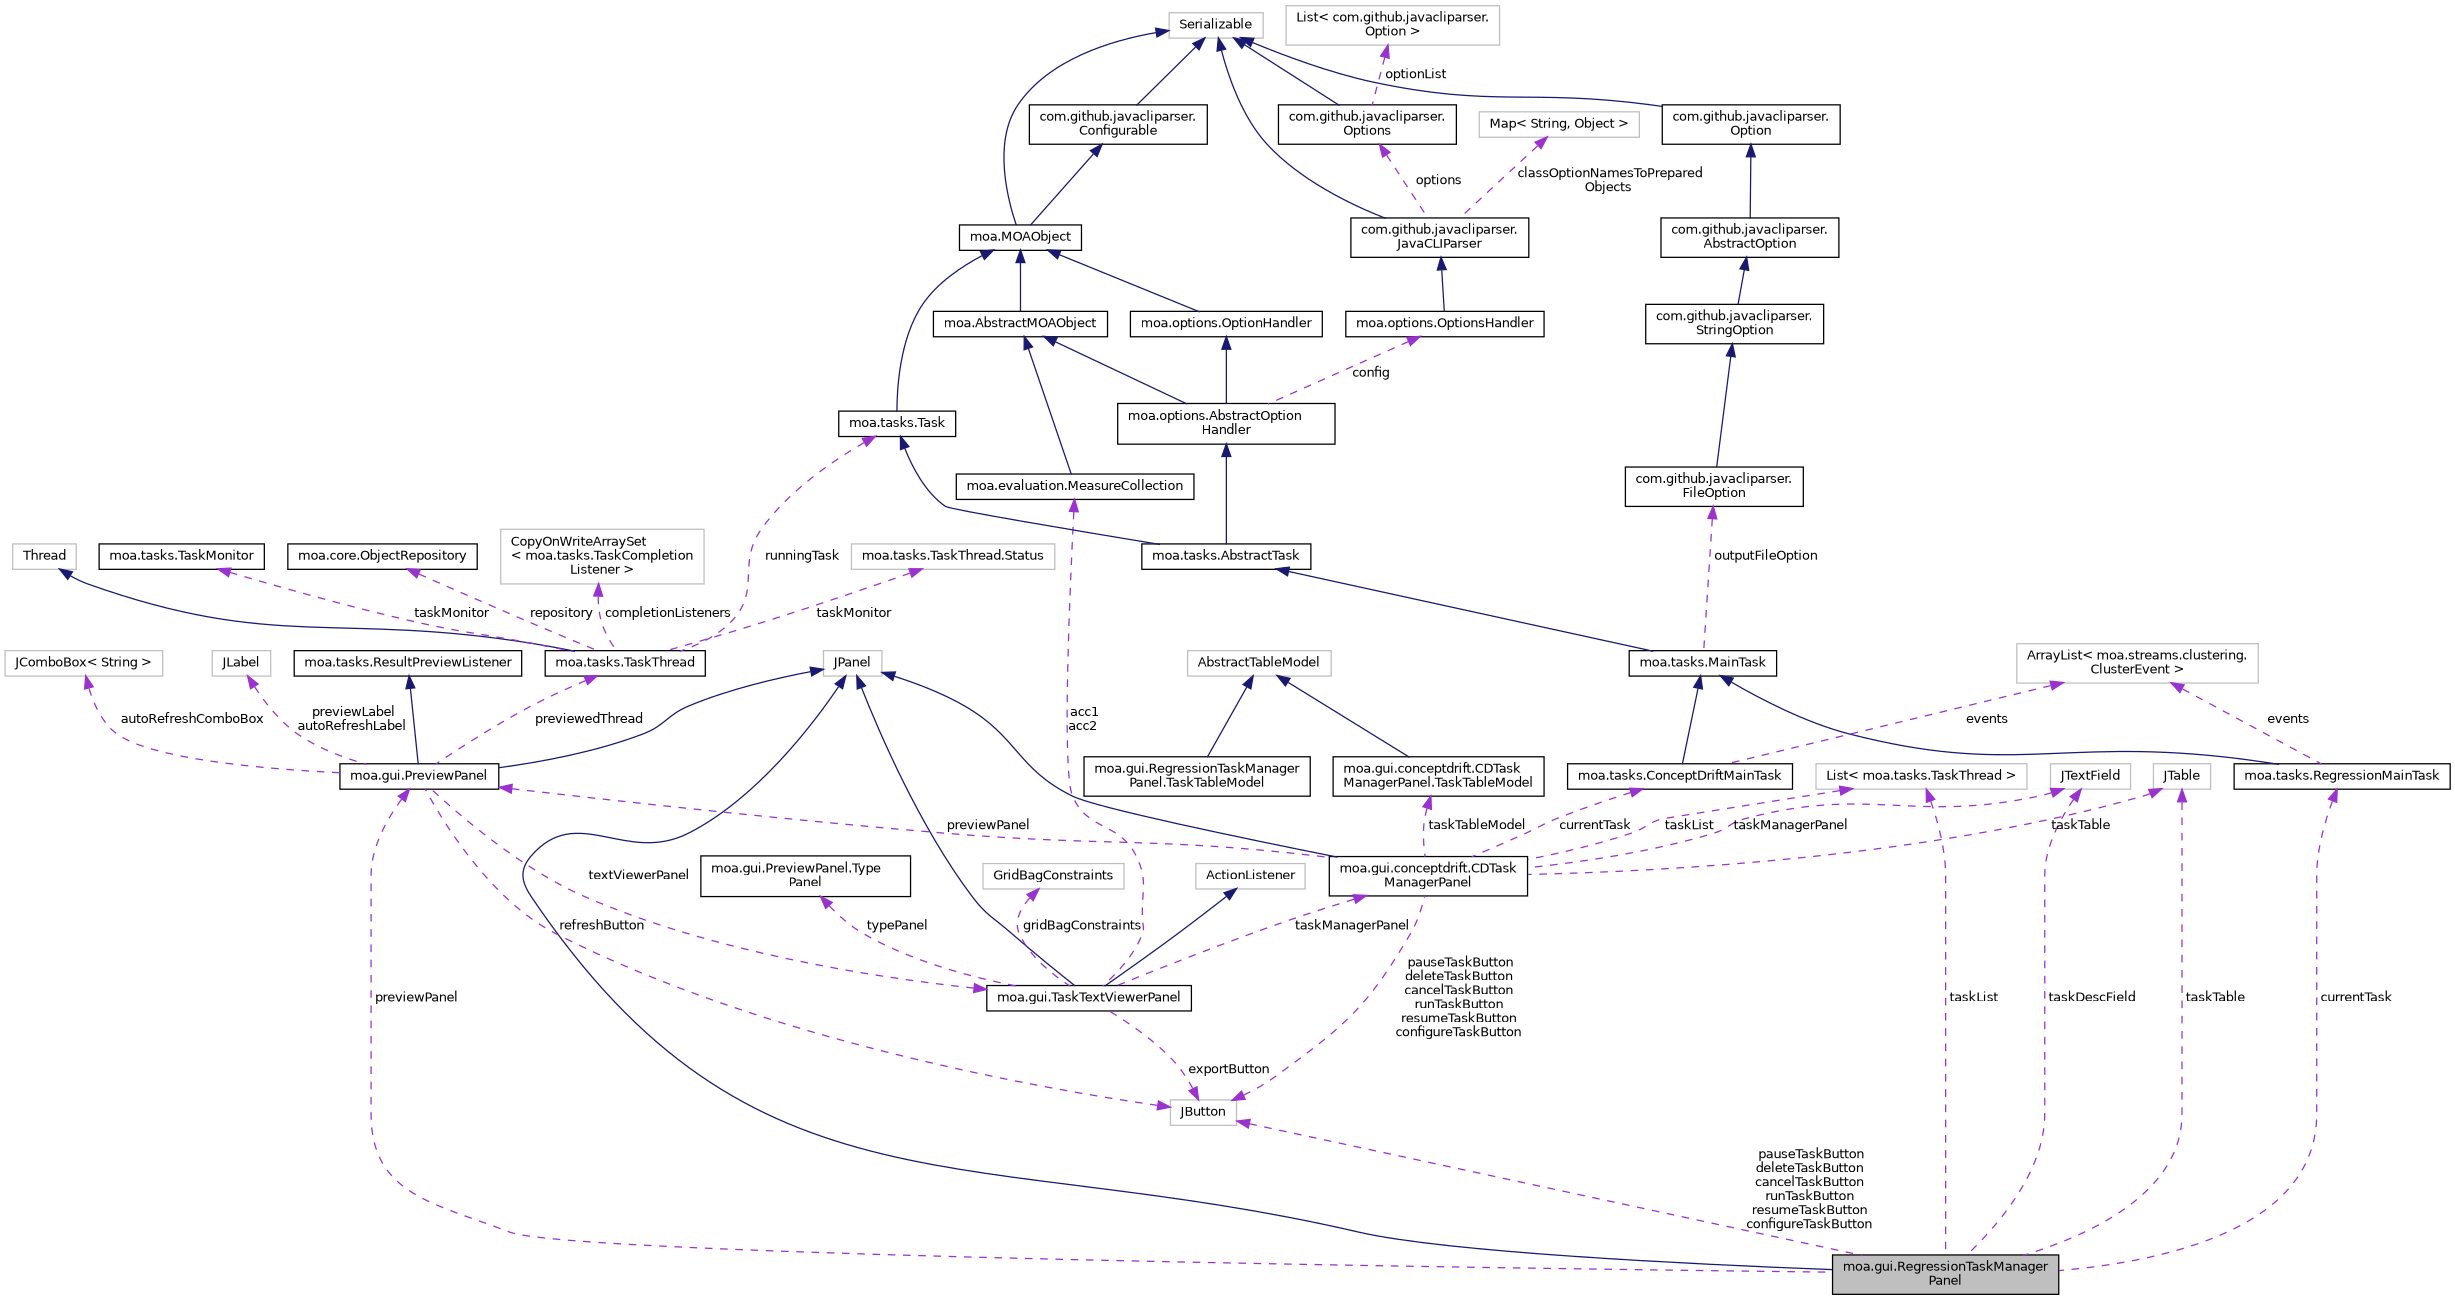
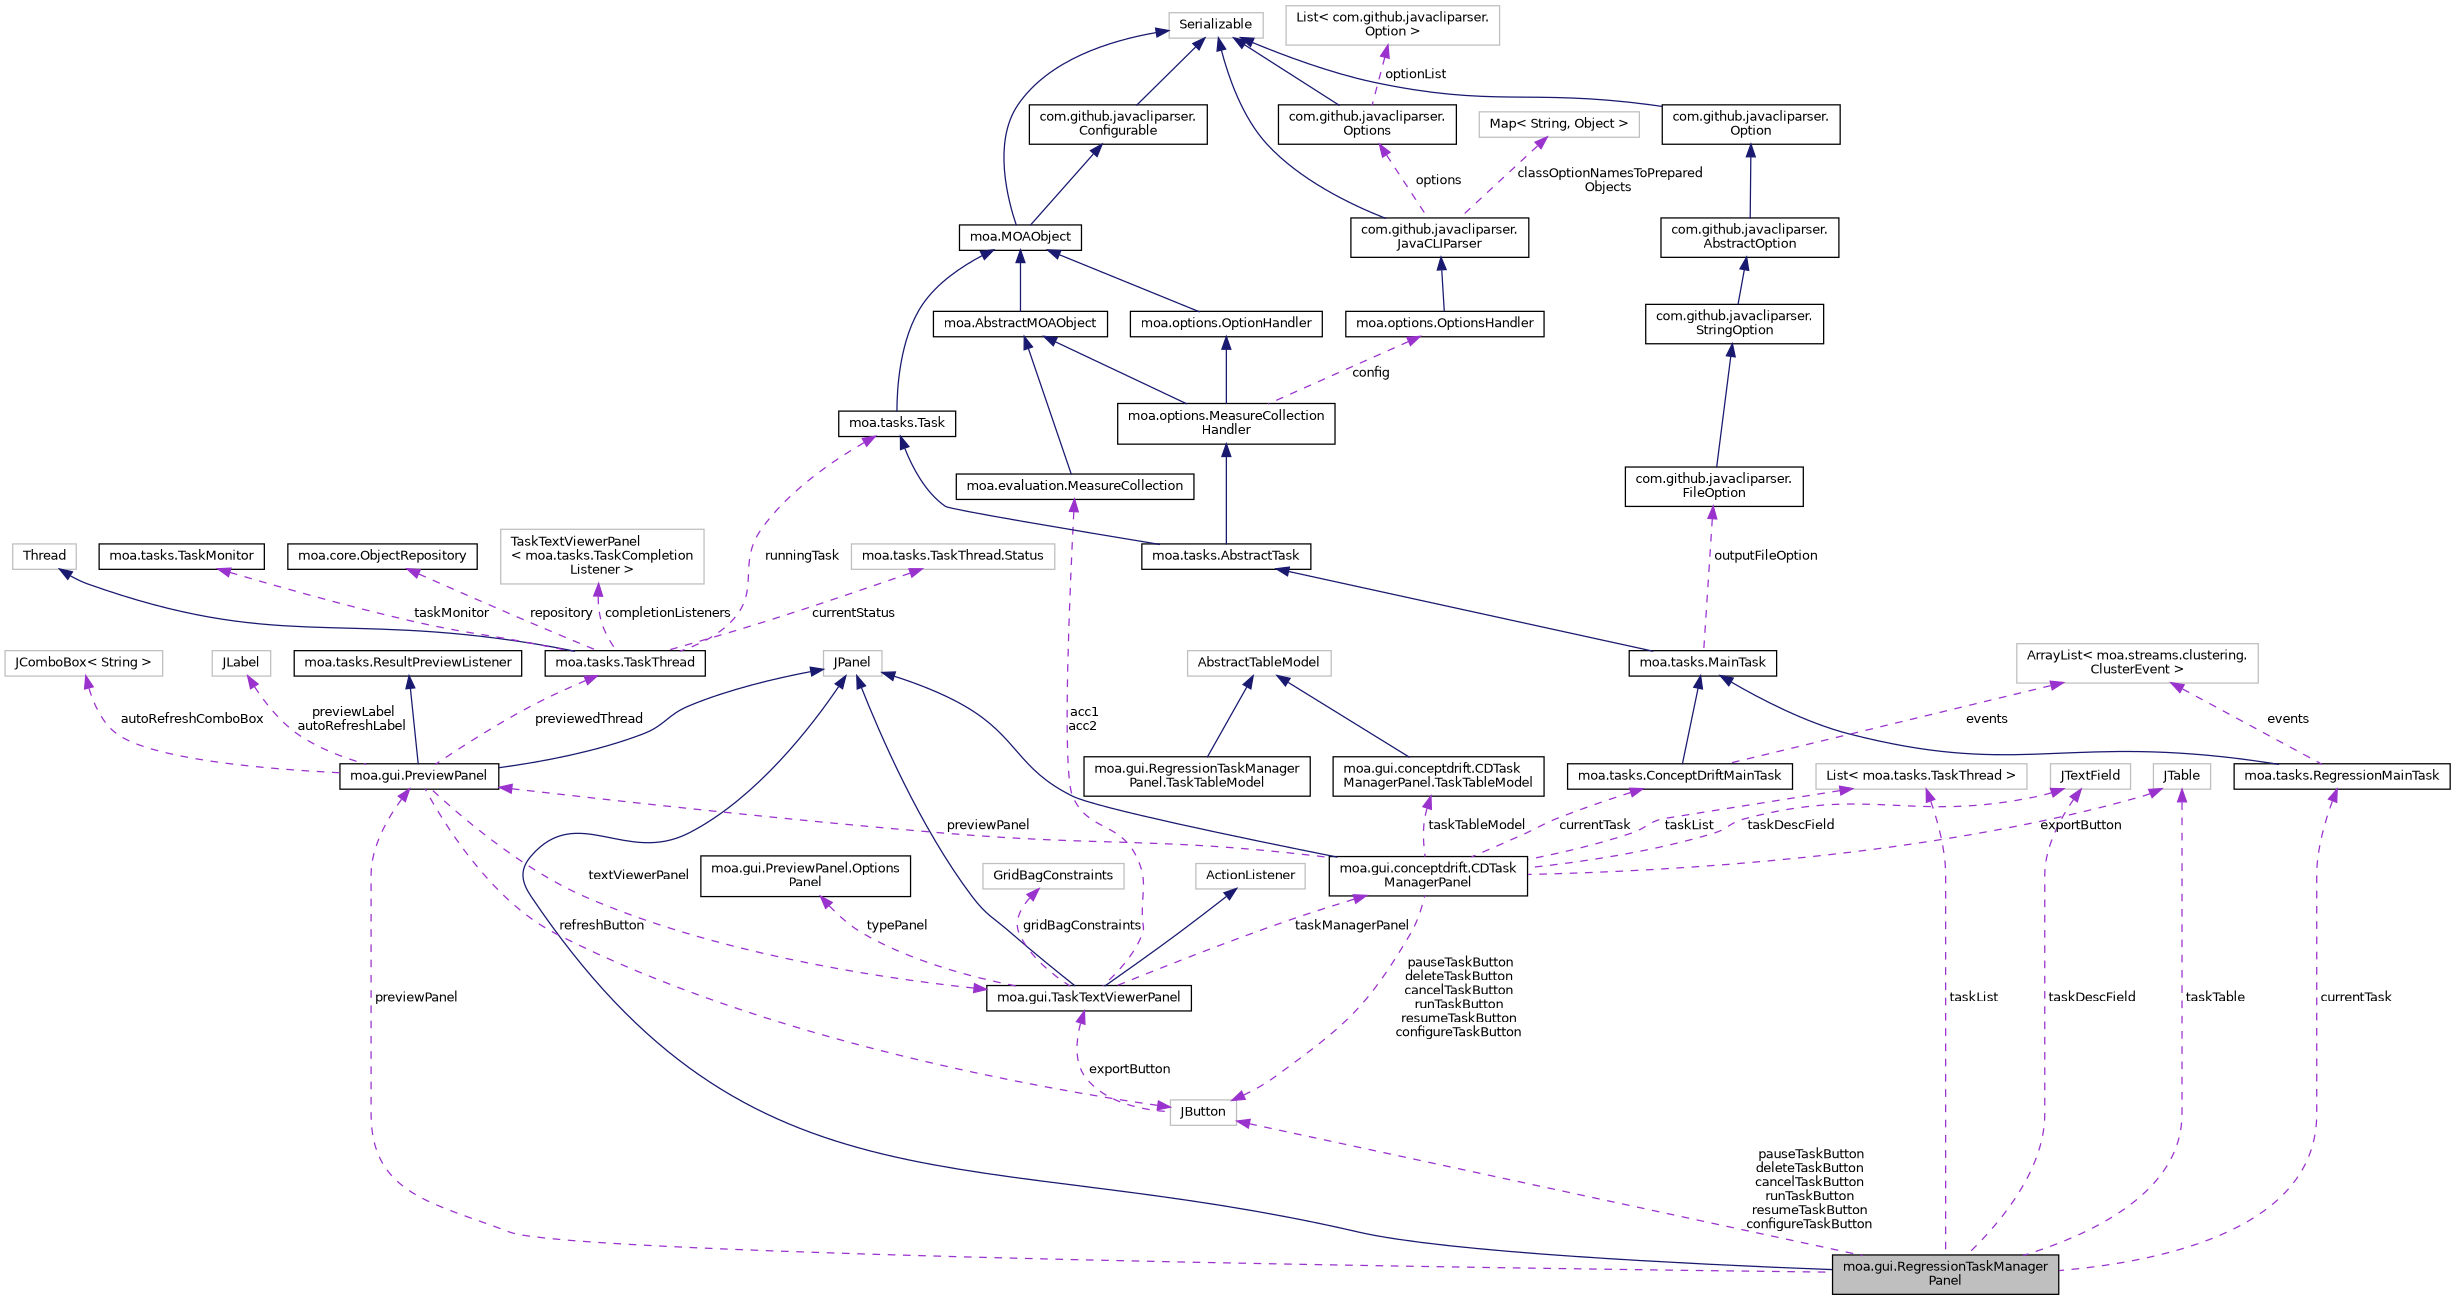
(1226, 424) -> (1226, 424)
(602, 557) -> (602, 557)
(852, 614) -> (852, 614)
(1789, 826) -> (1789, 826)
(2079, 826) -> (2079, 826)
(806, 876) -> (806, 876)
(1156, 1044) -> (1093, 1086)
